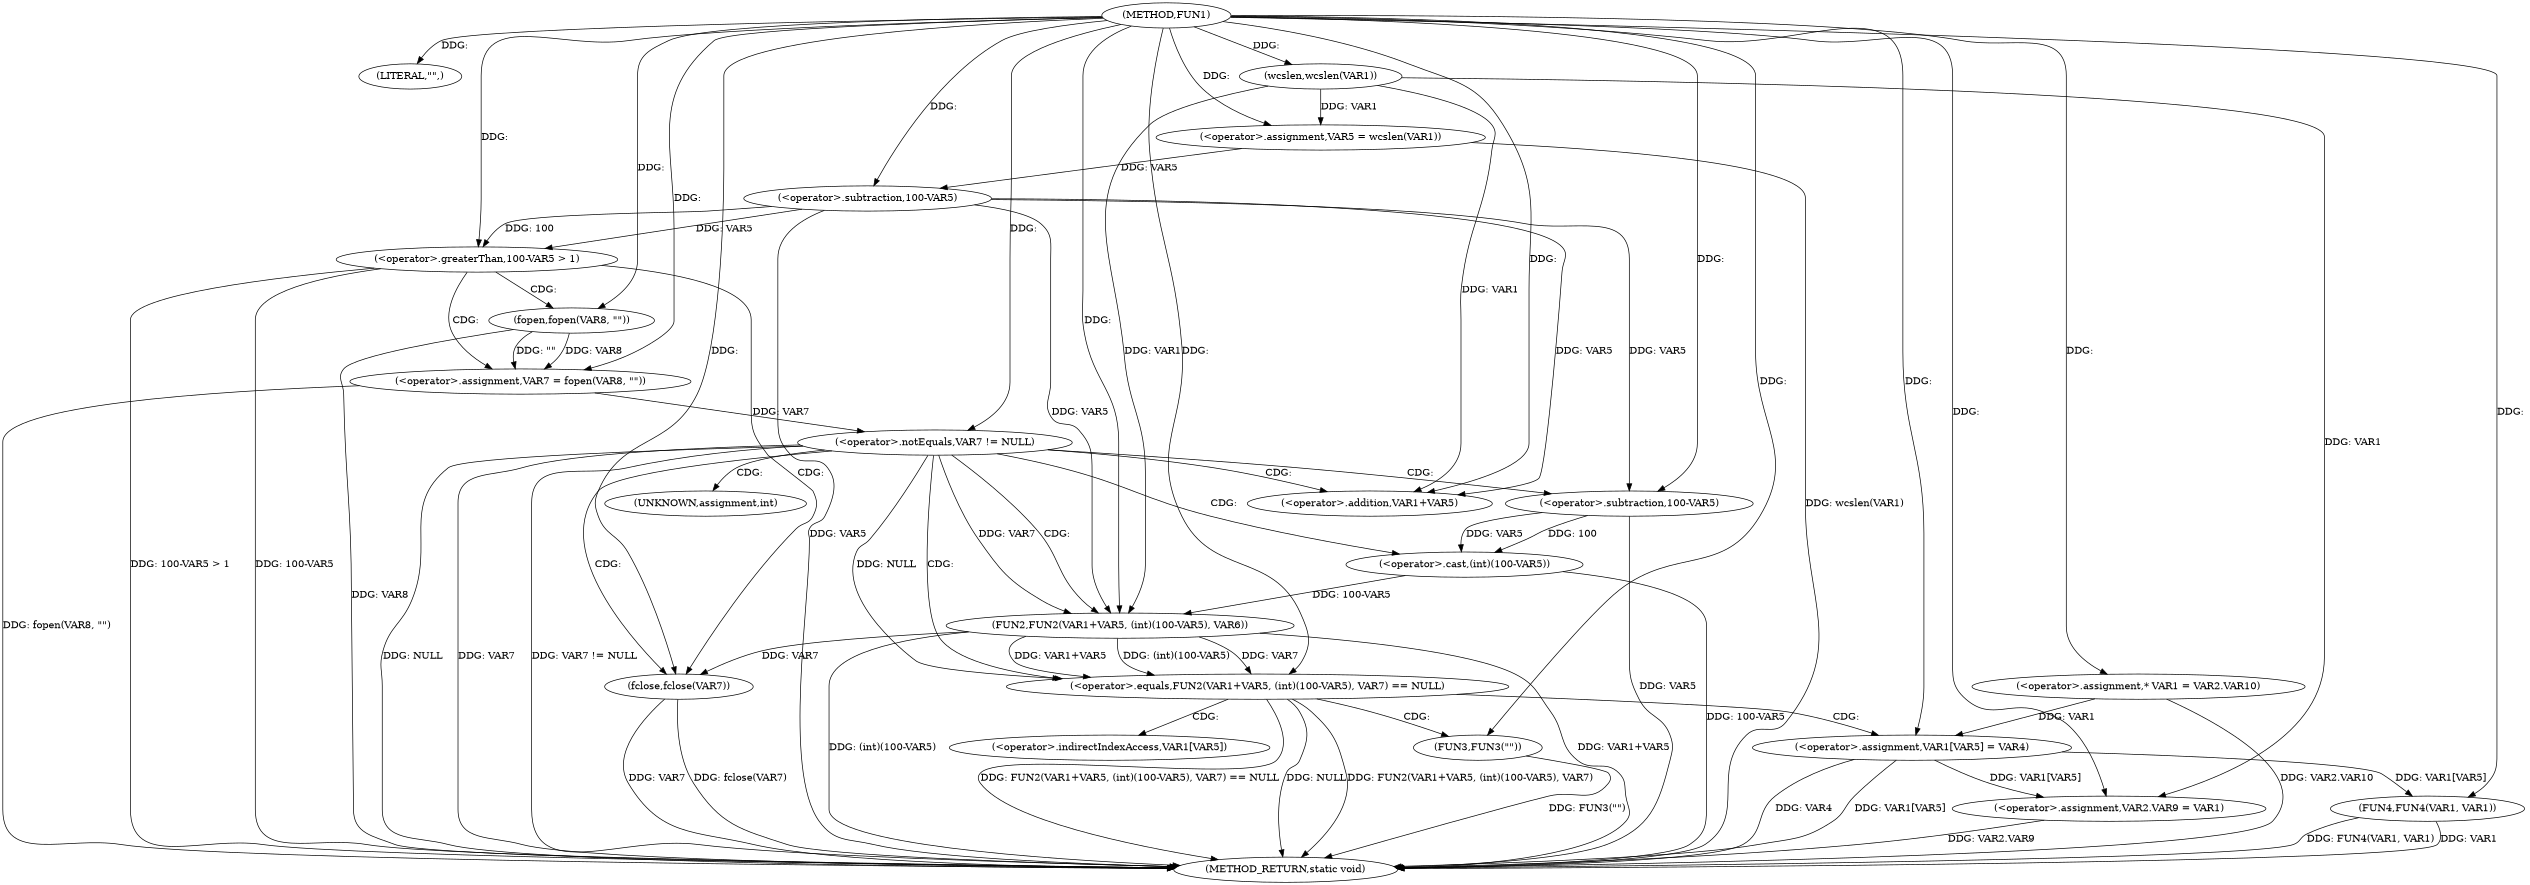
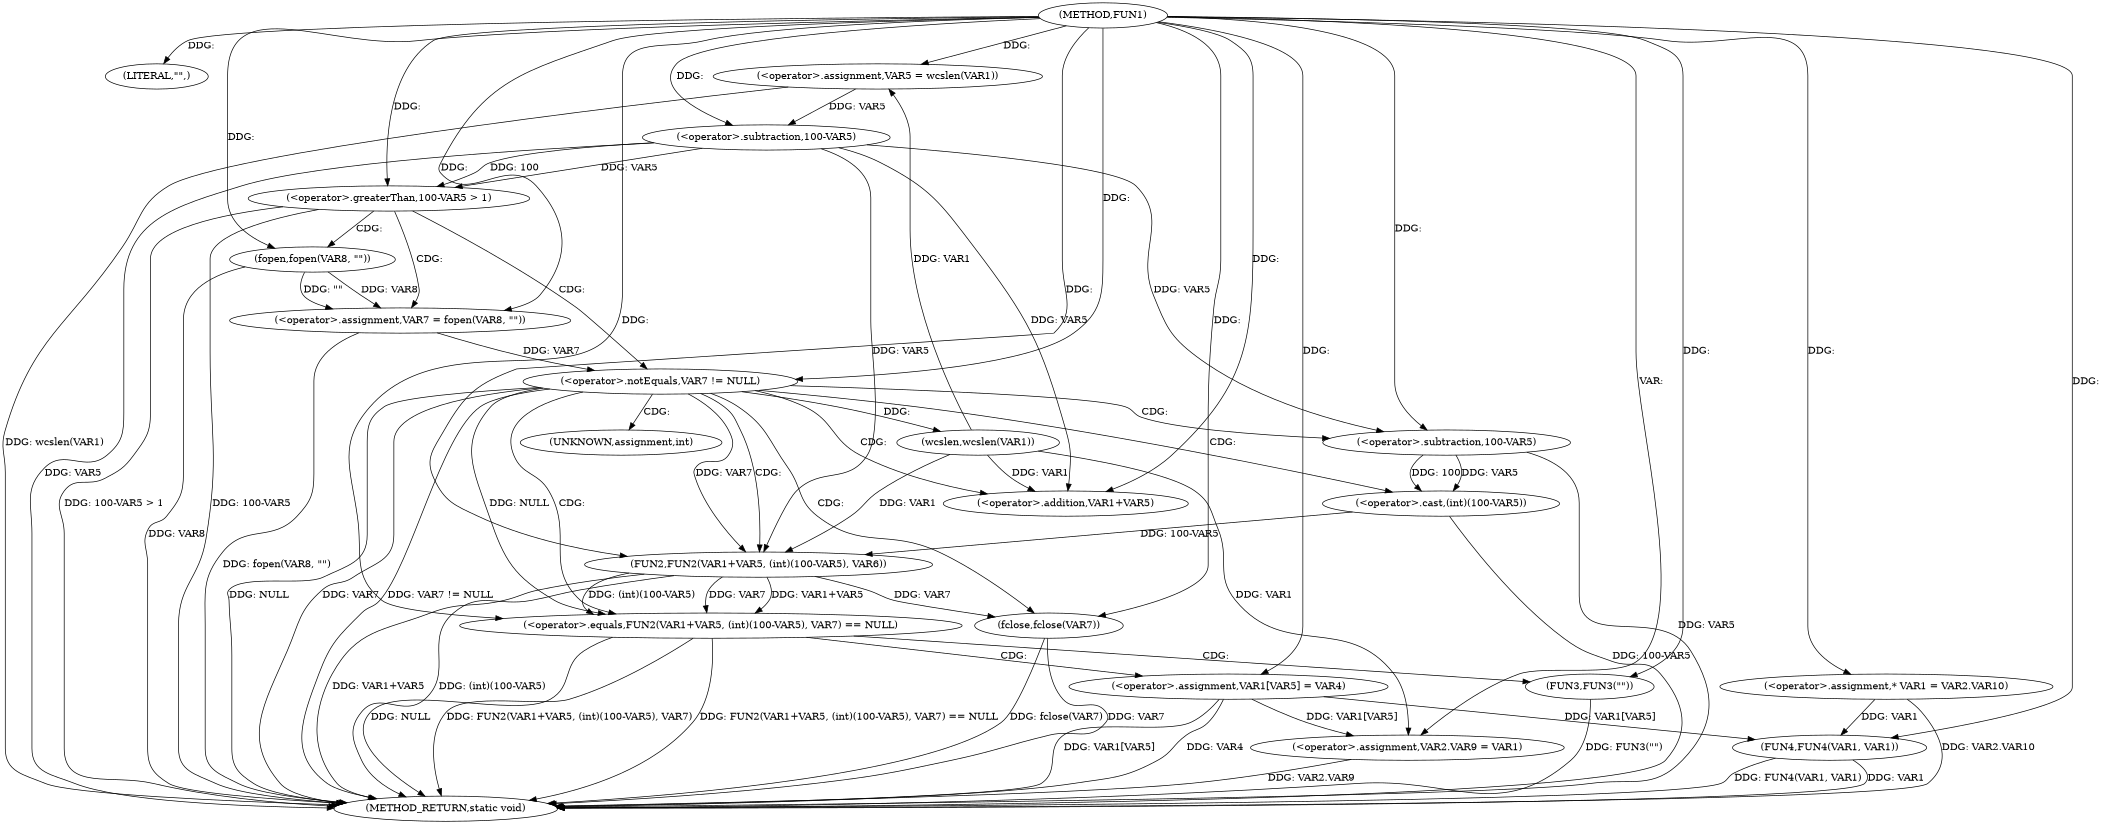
(1240, 44) -> (838, 407)
(1968, 412) -> (1653, 382)
(754, 431) -> (533, 279)
(2029, 716) -> (1860, 715)
(1110, 748) -> none
